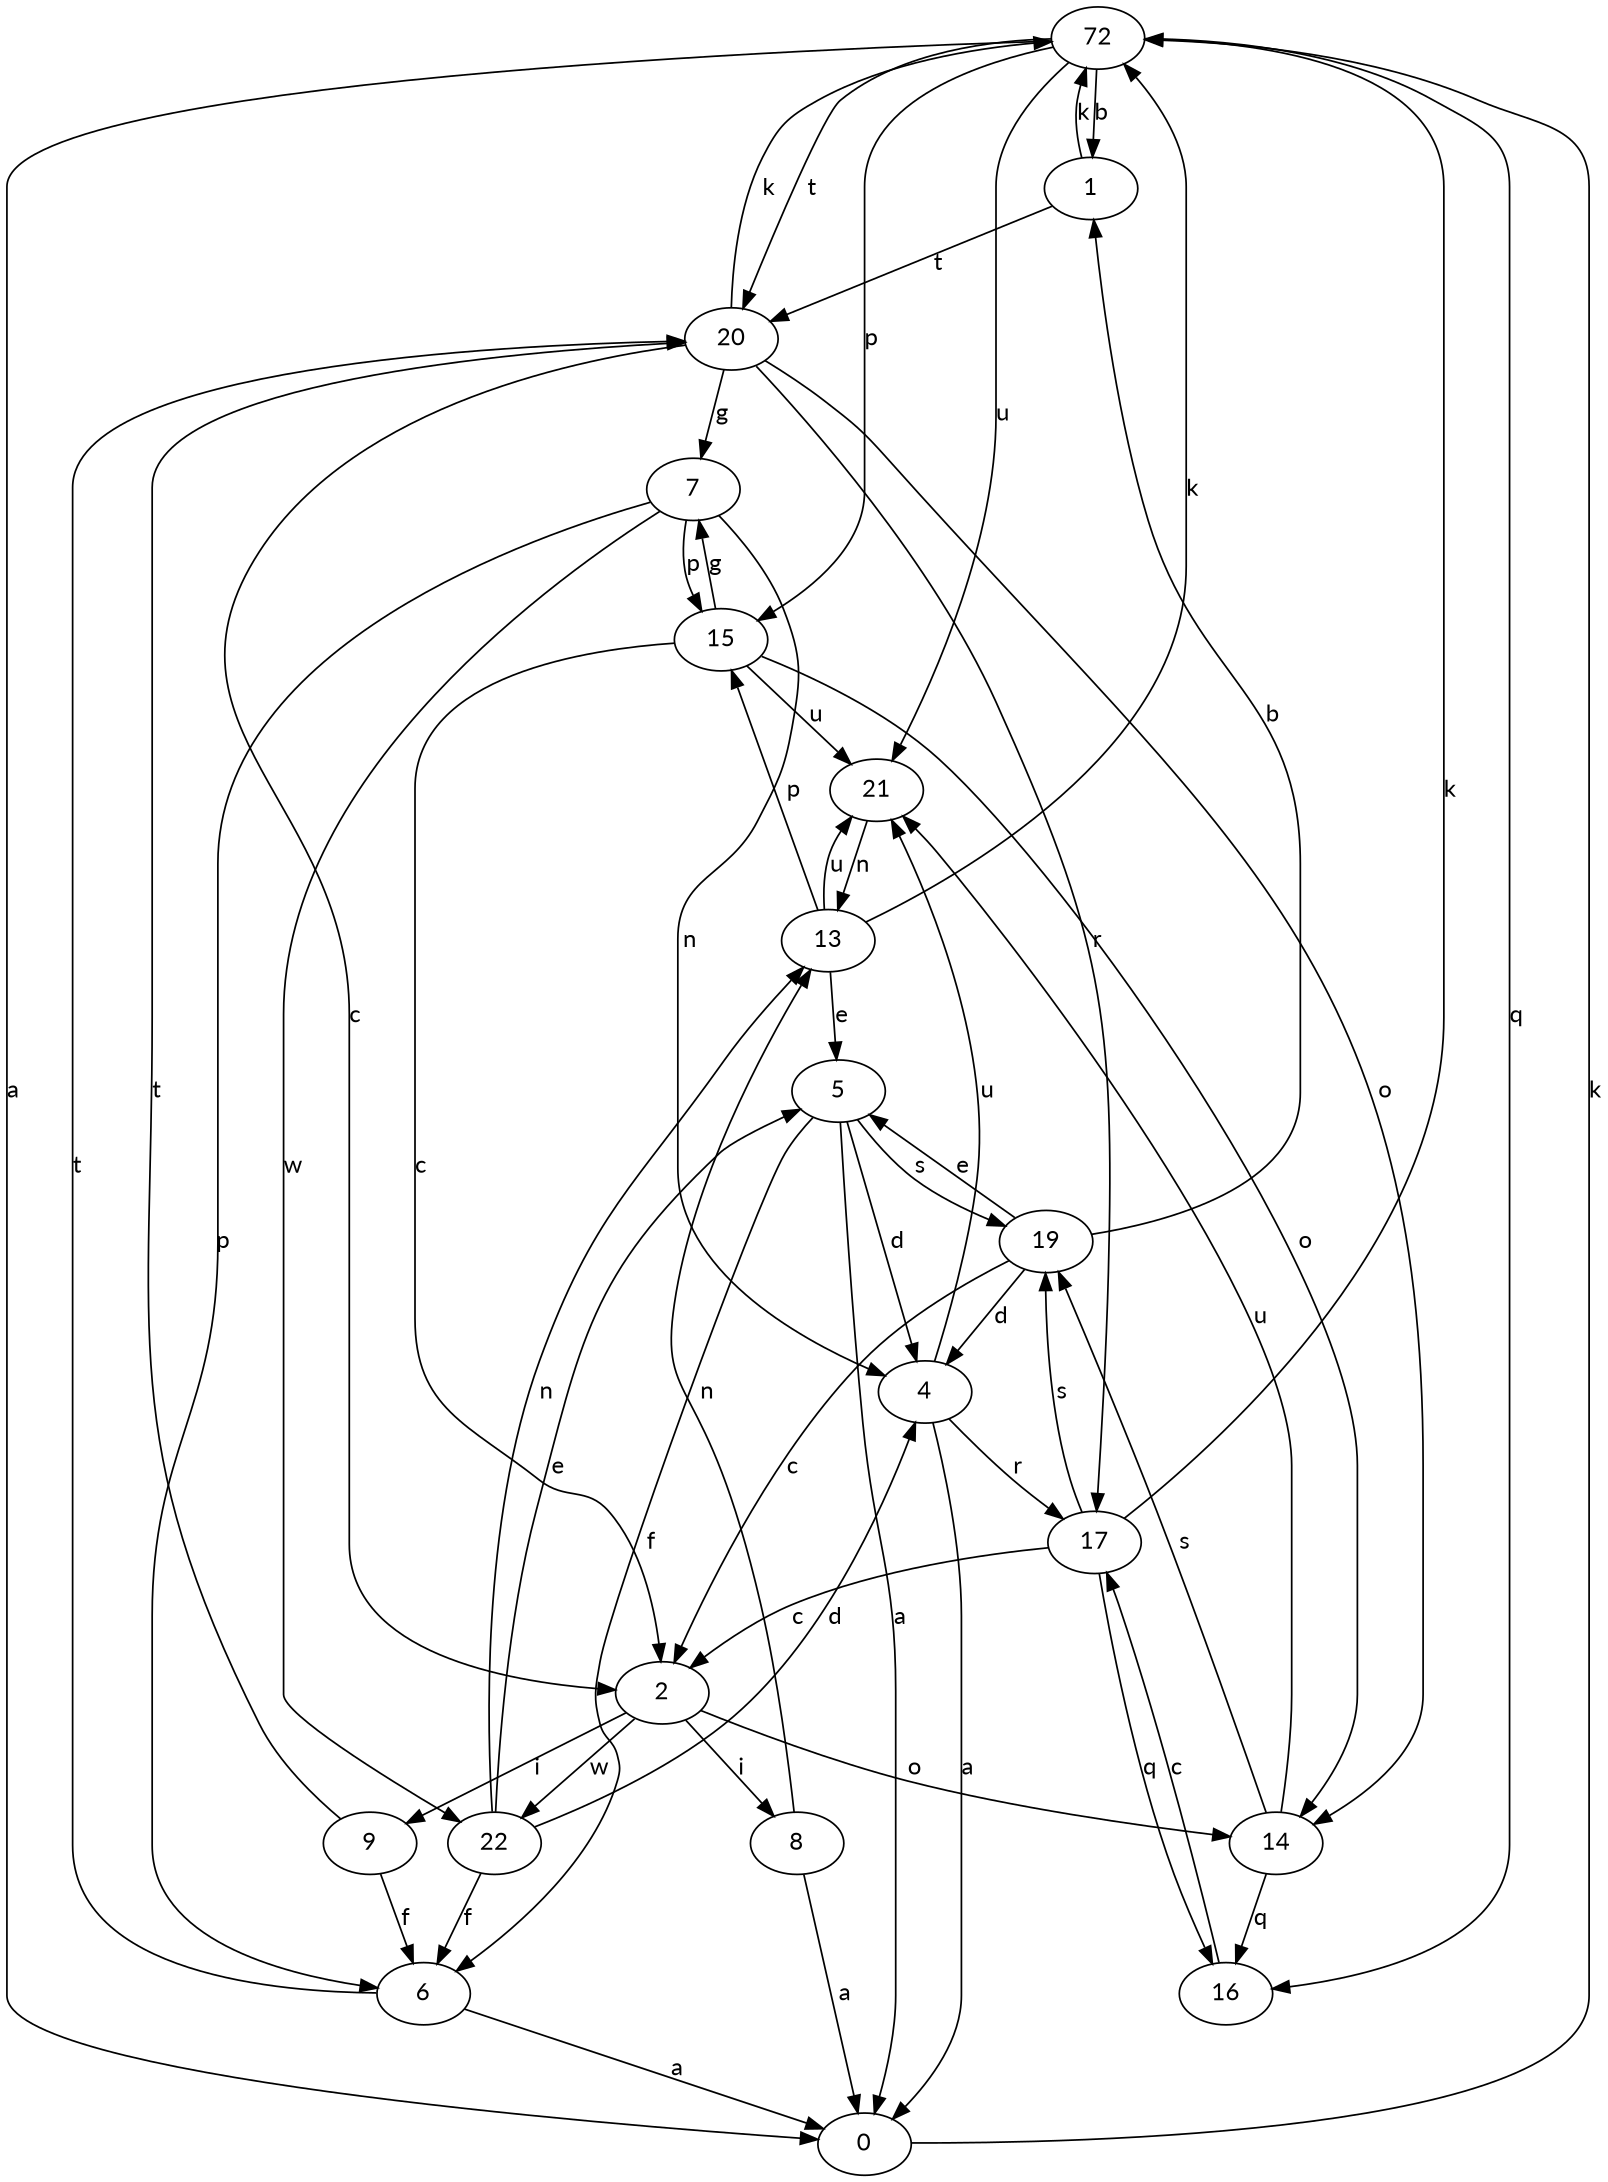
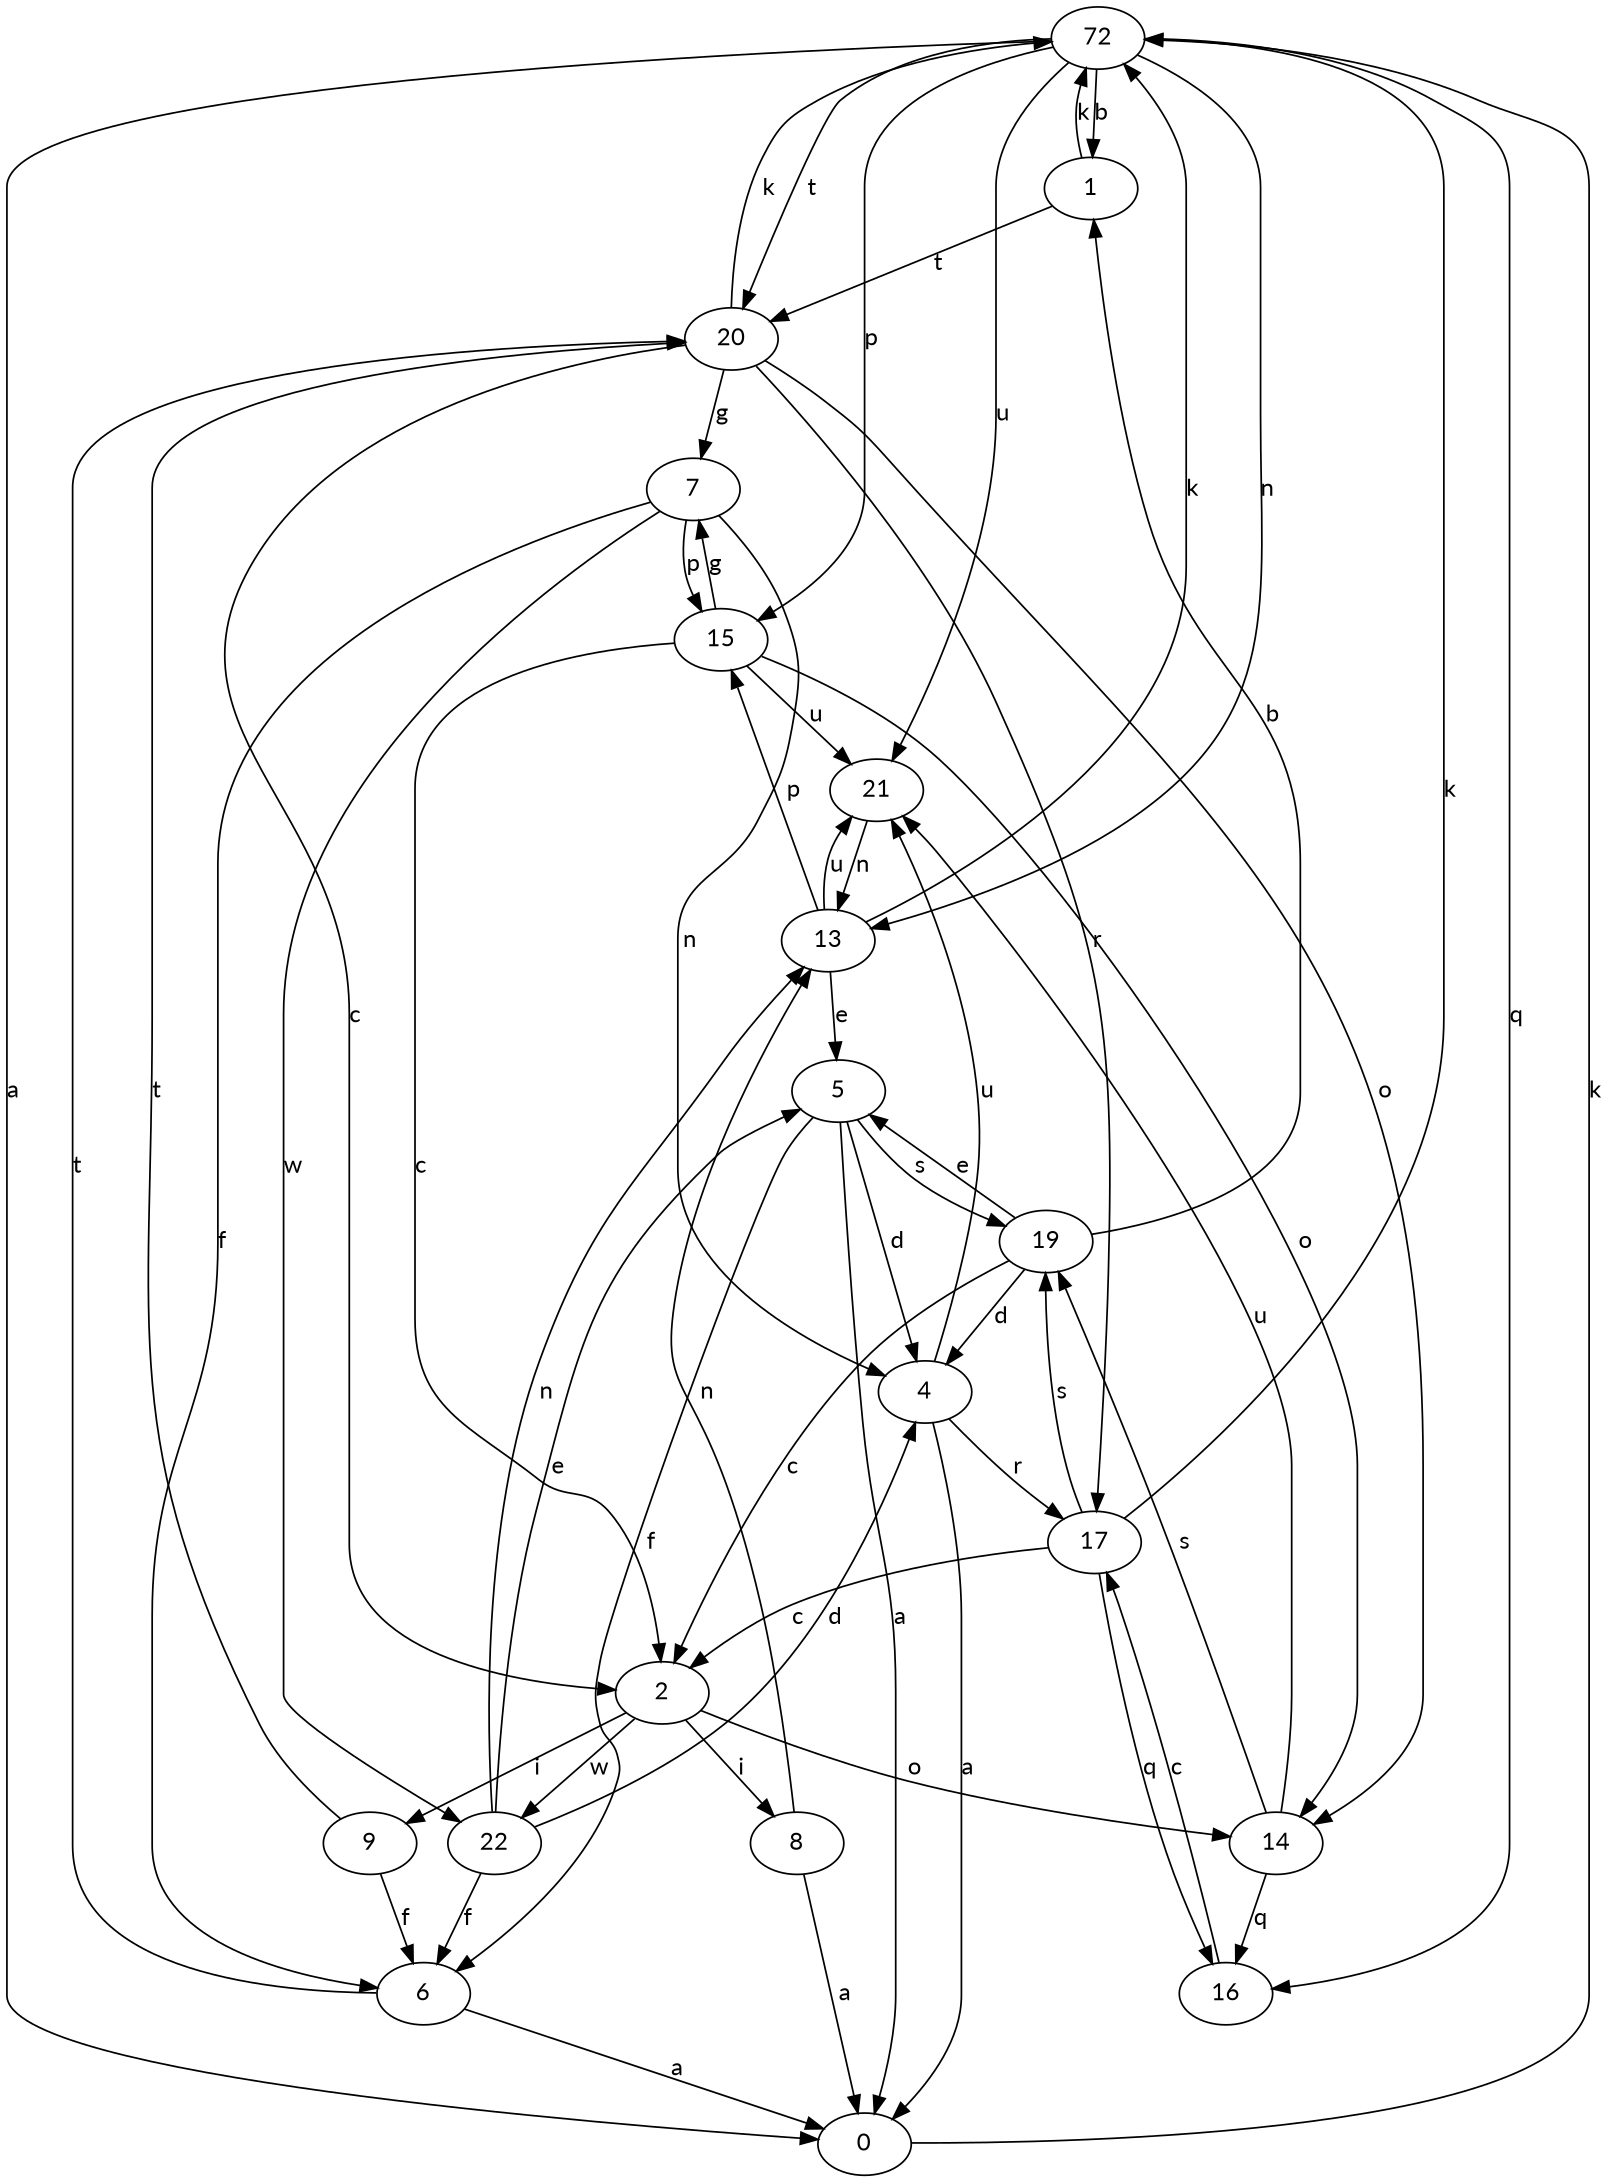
none -> (1261, 563)
(223, 1242) -> (223, 1242)
